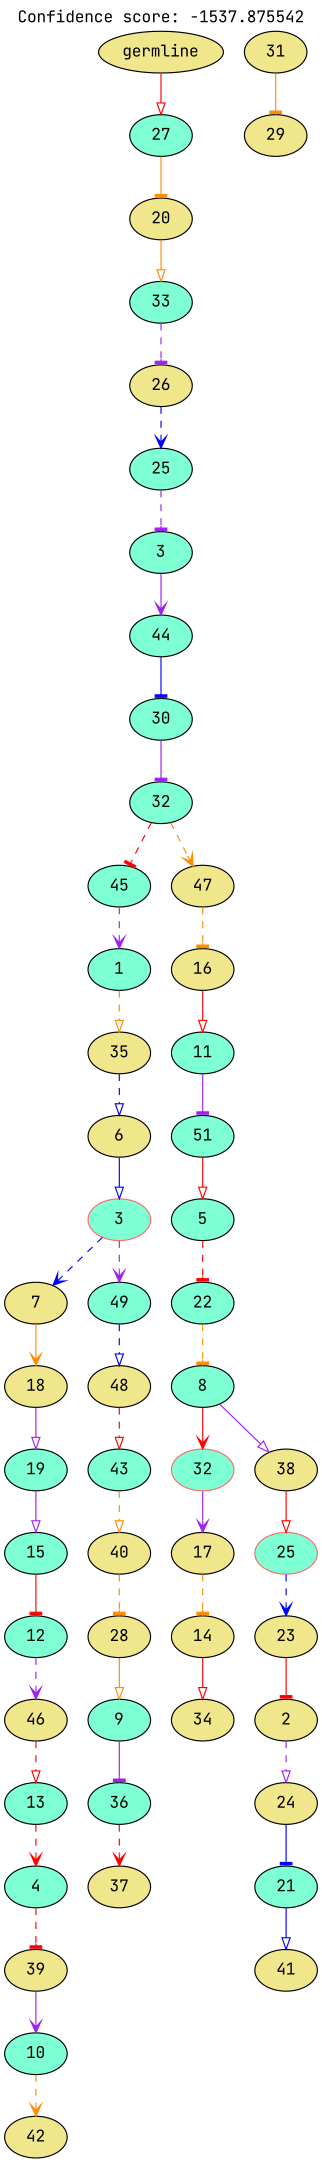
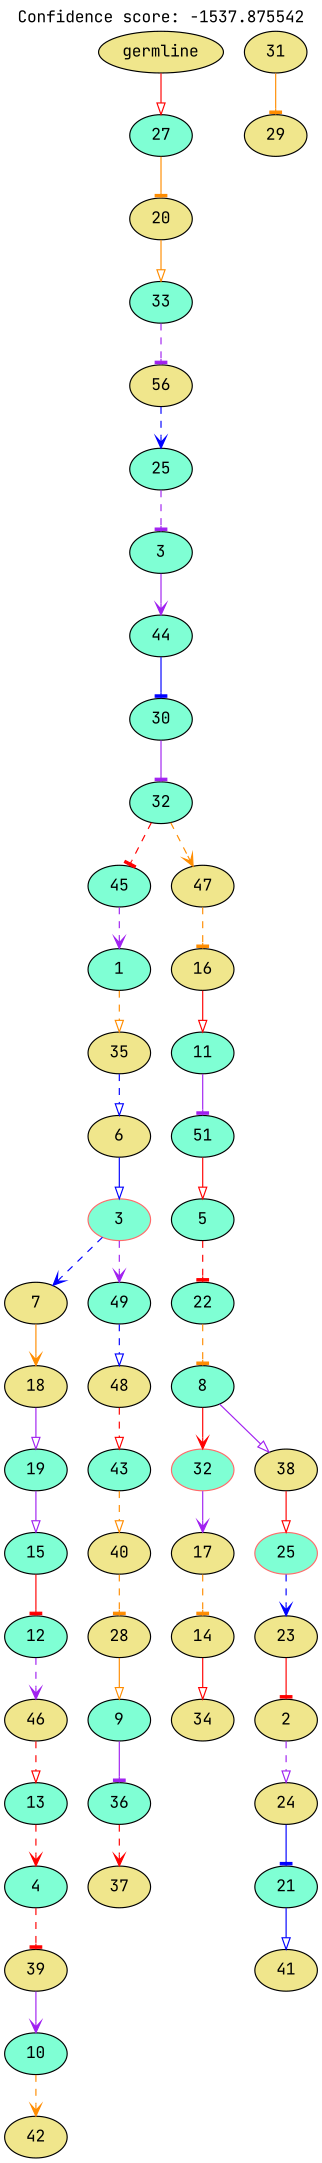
(161, 386) -> (161, 386)
